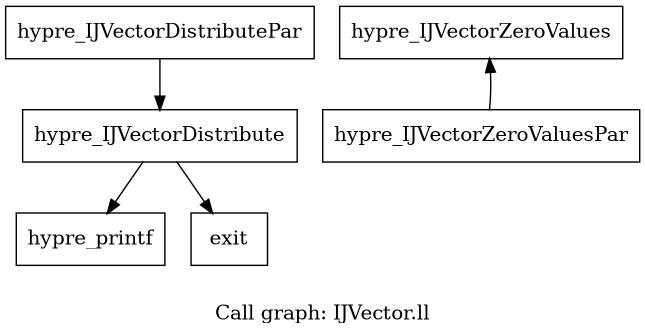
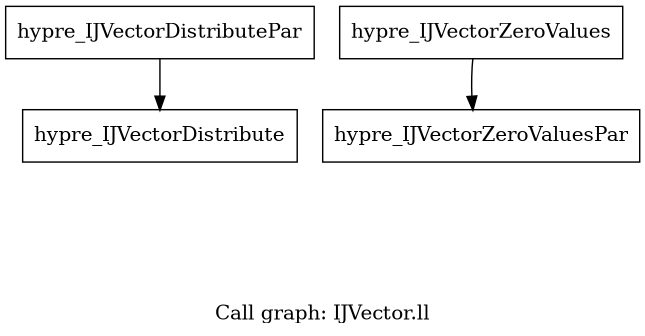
(491, 91) -> (472, 77)
(91, 239) -> none
(229, 239) -> none
